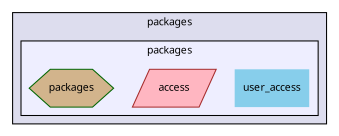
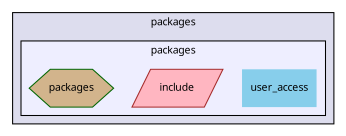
(174, 88) -> (177, 88)
